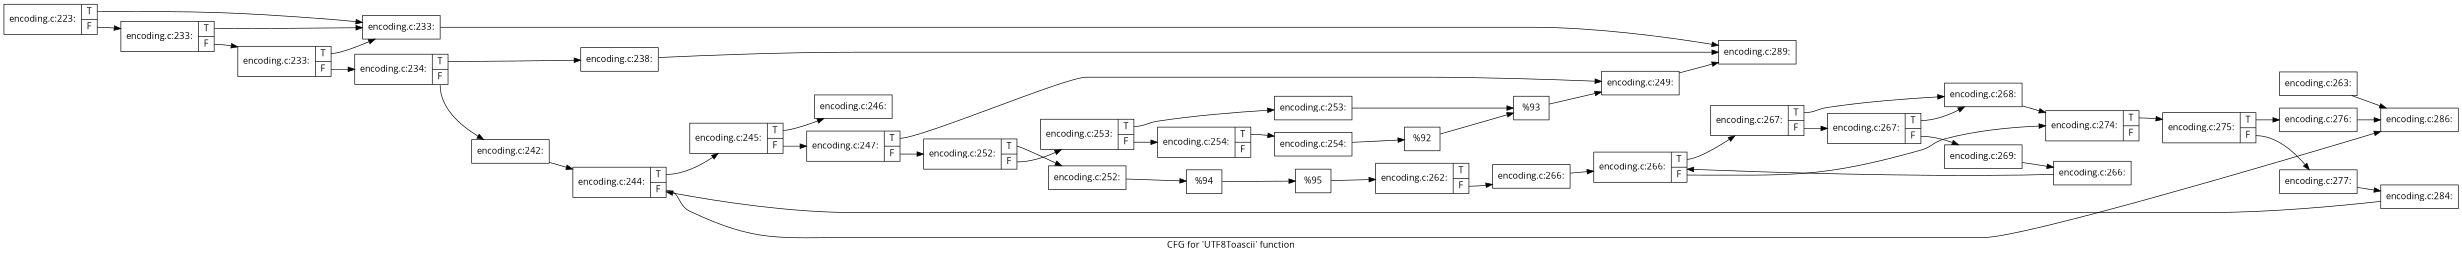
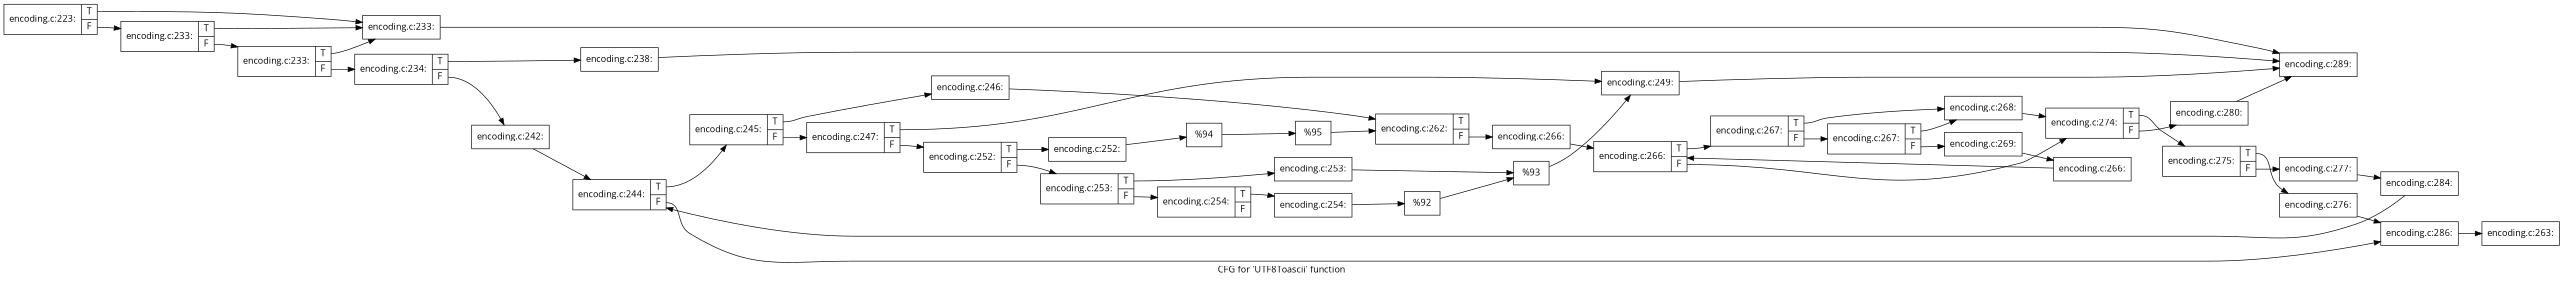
none -> (1189, 99)
(2366, 101) -> (2467, 234)
none -> (2209, 113)
